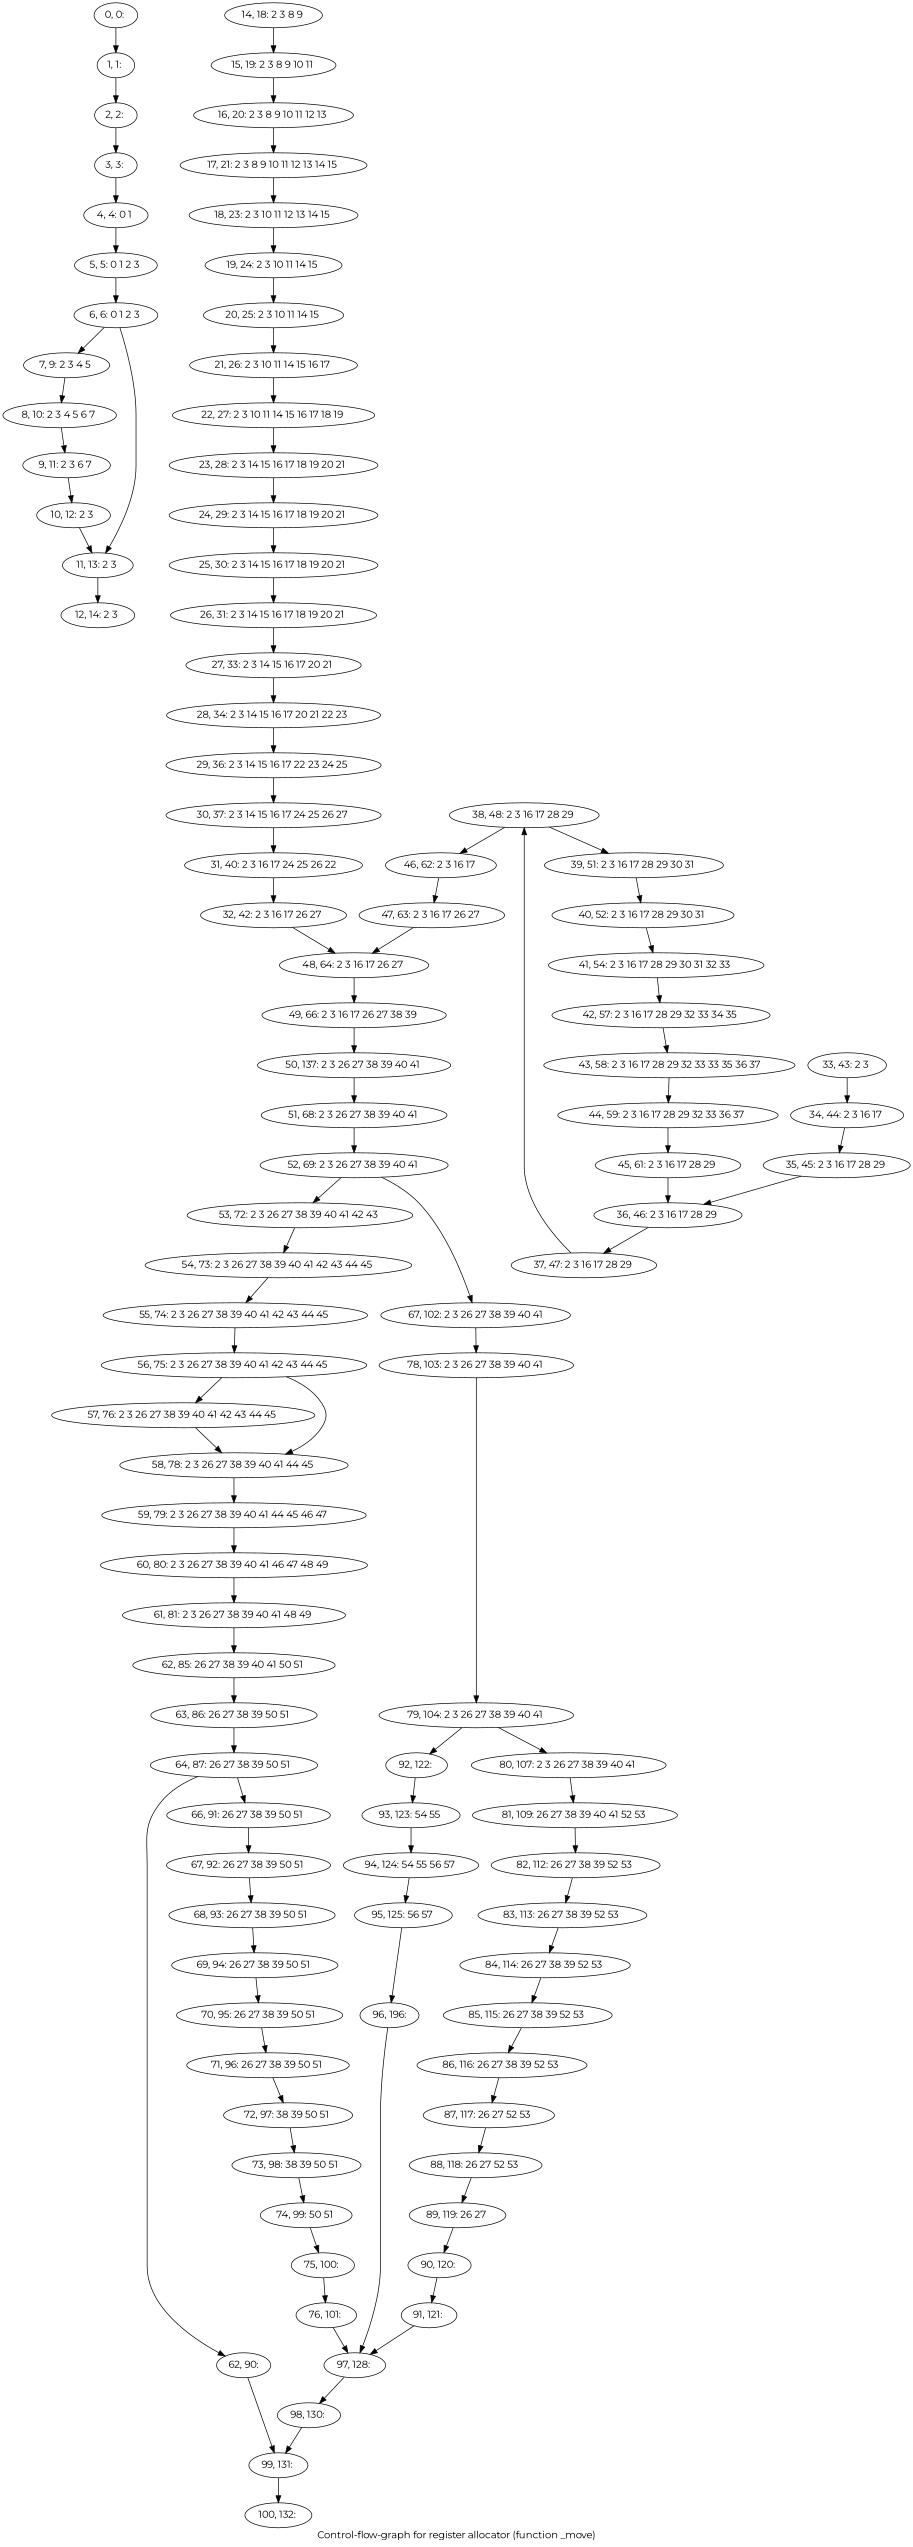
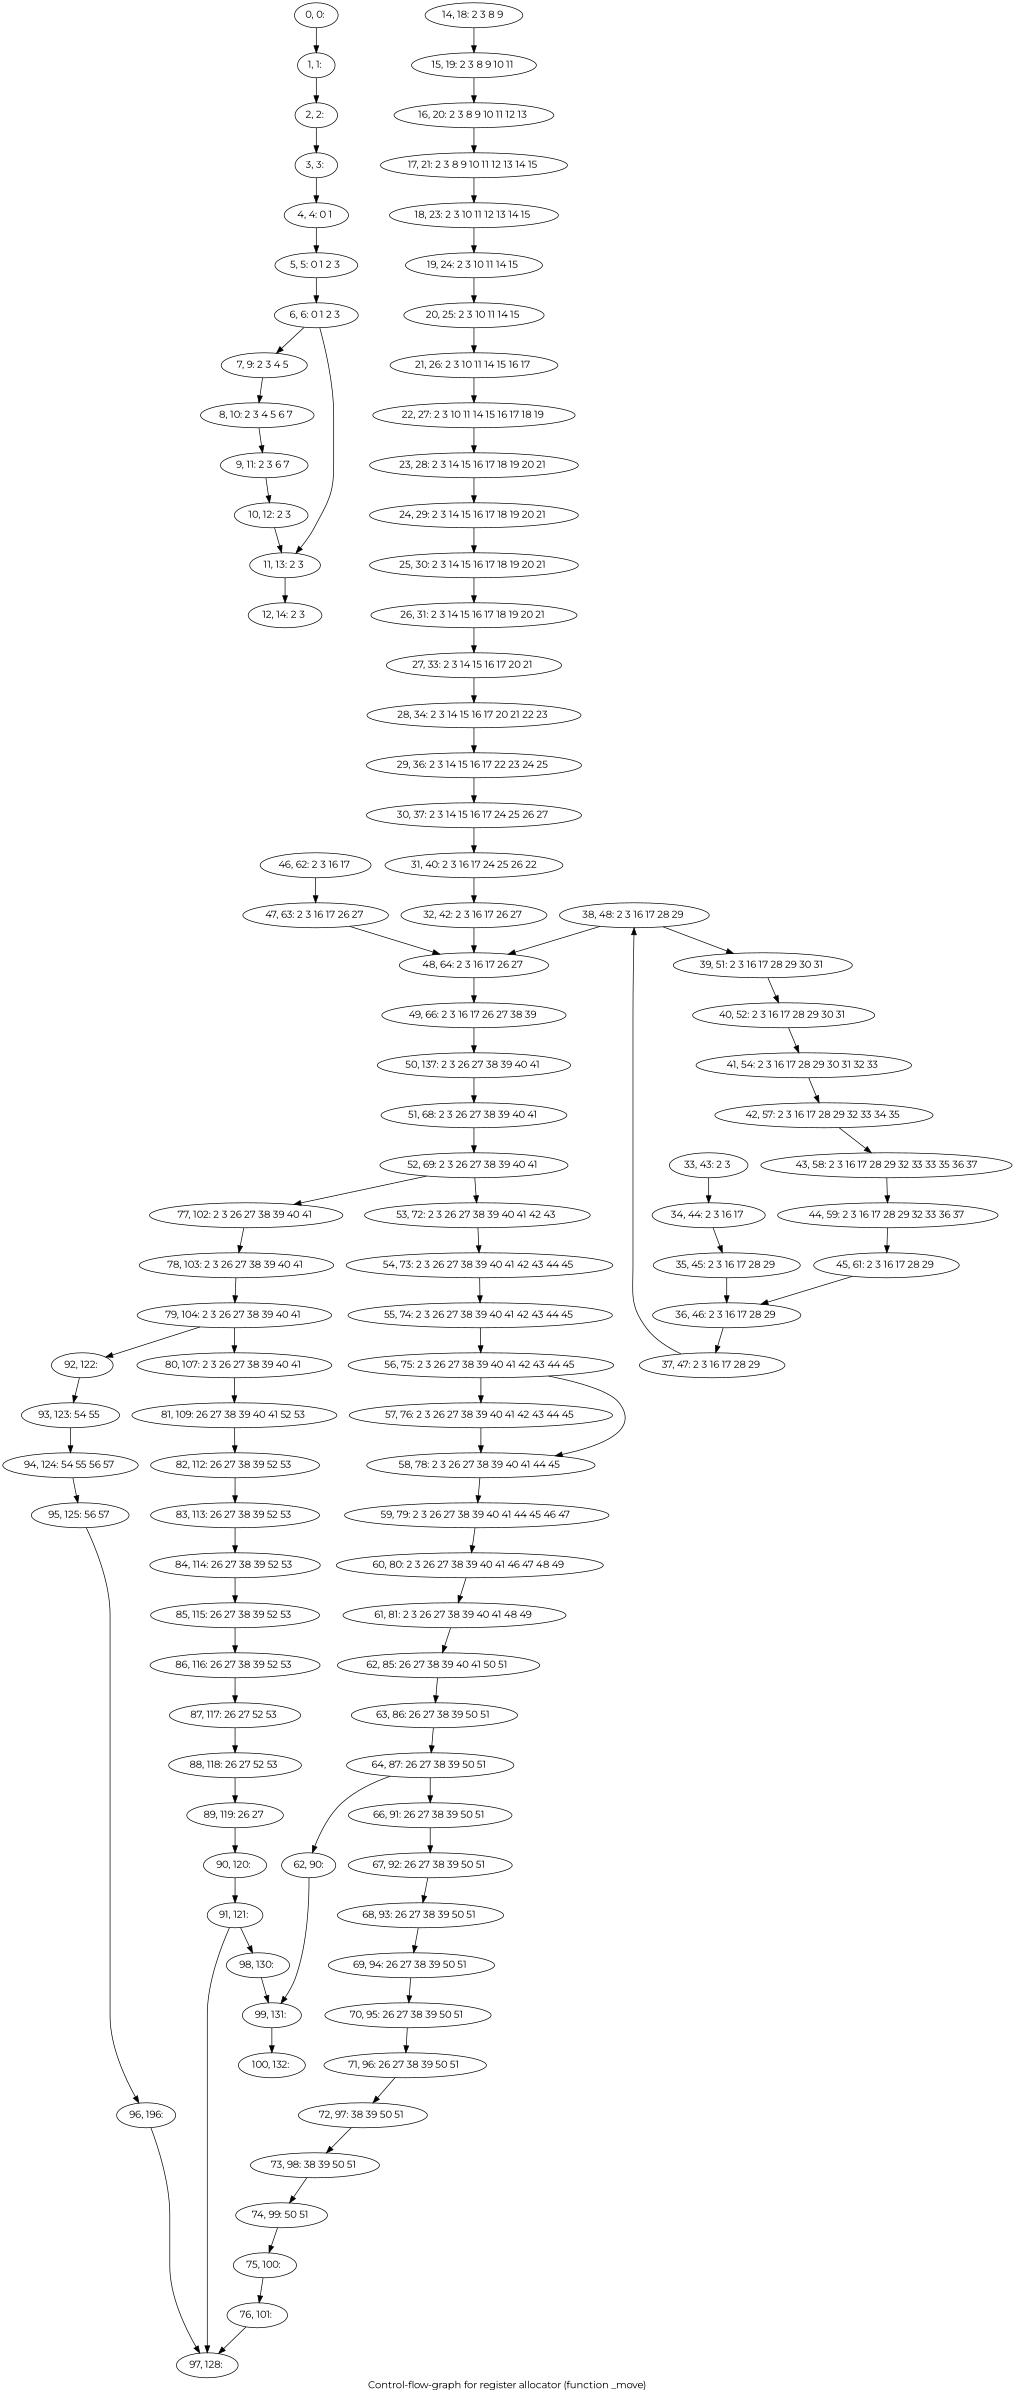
(485, 839) -> (558, 939)
(476, 1315) -> (246, 1215)
(334, 2388) -> (245, 1937)
